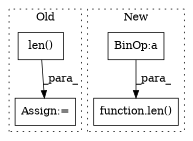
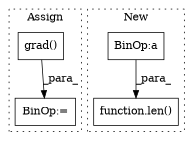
(45, 18) -> (45, 18)
(41, 46) -> (41, 46)
(45, 112) -> (45, 112)
